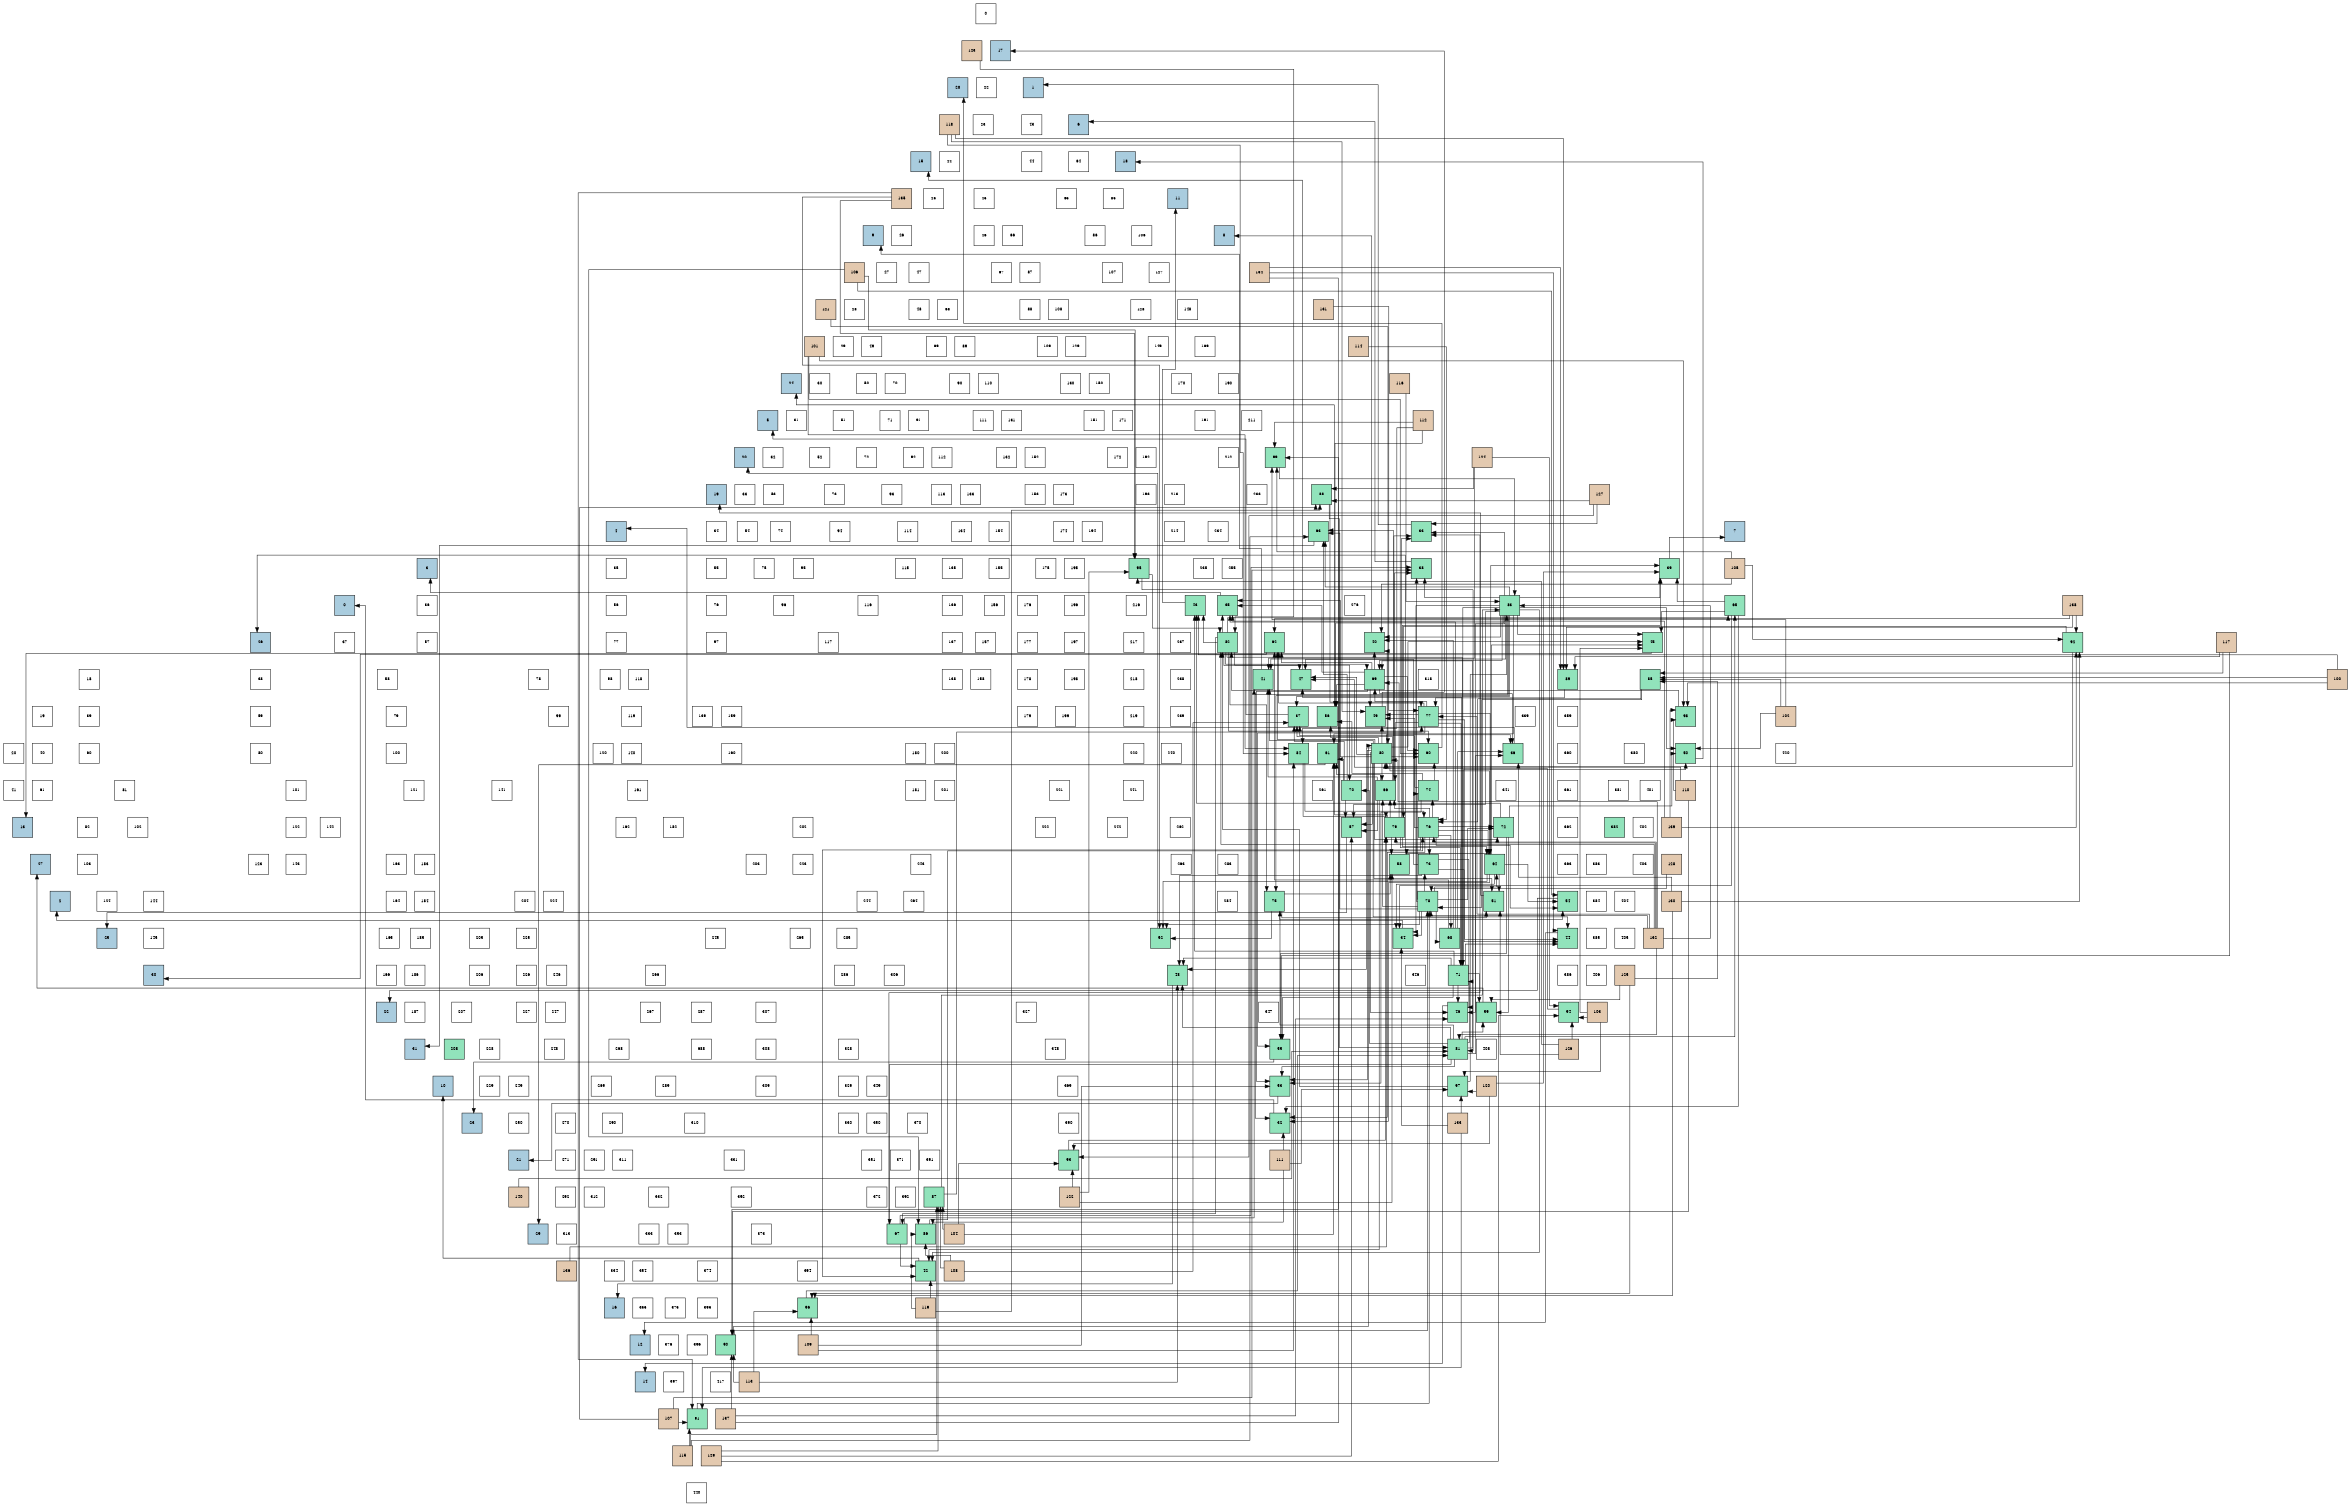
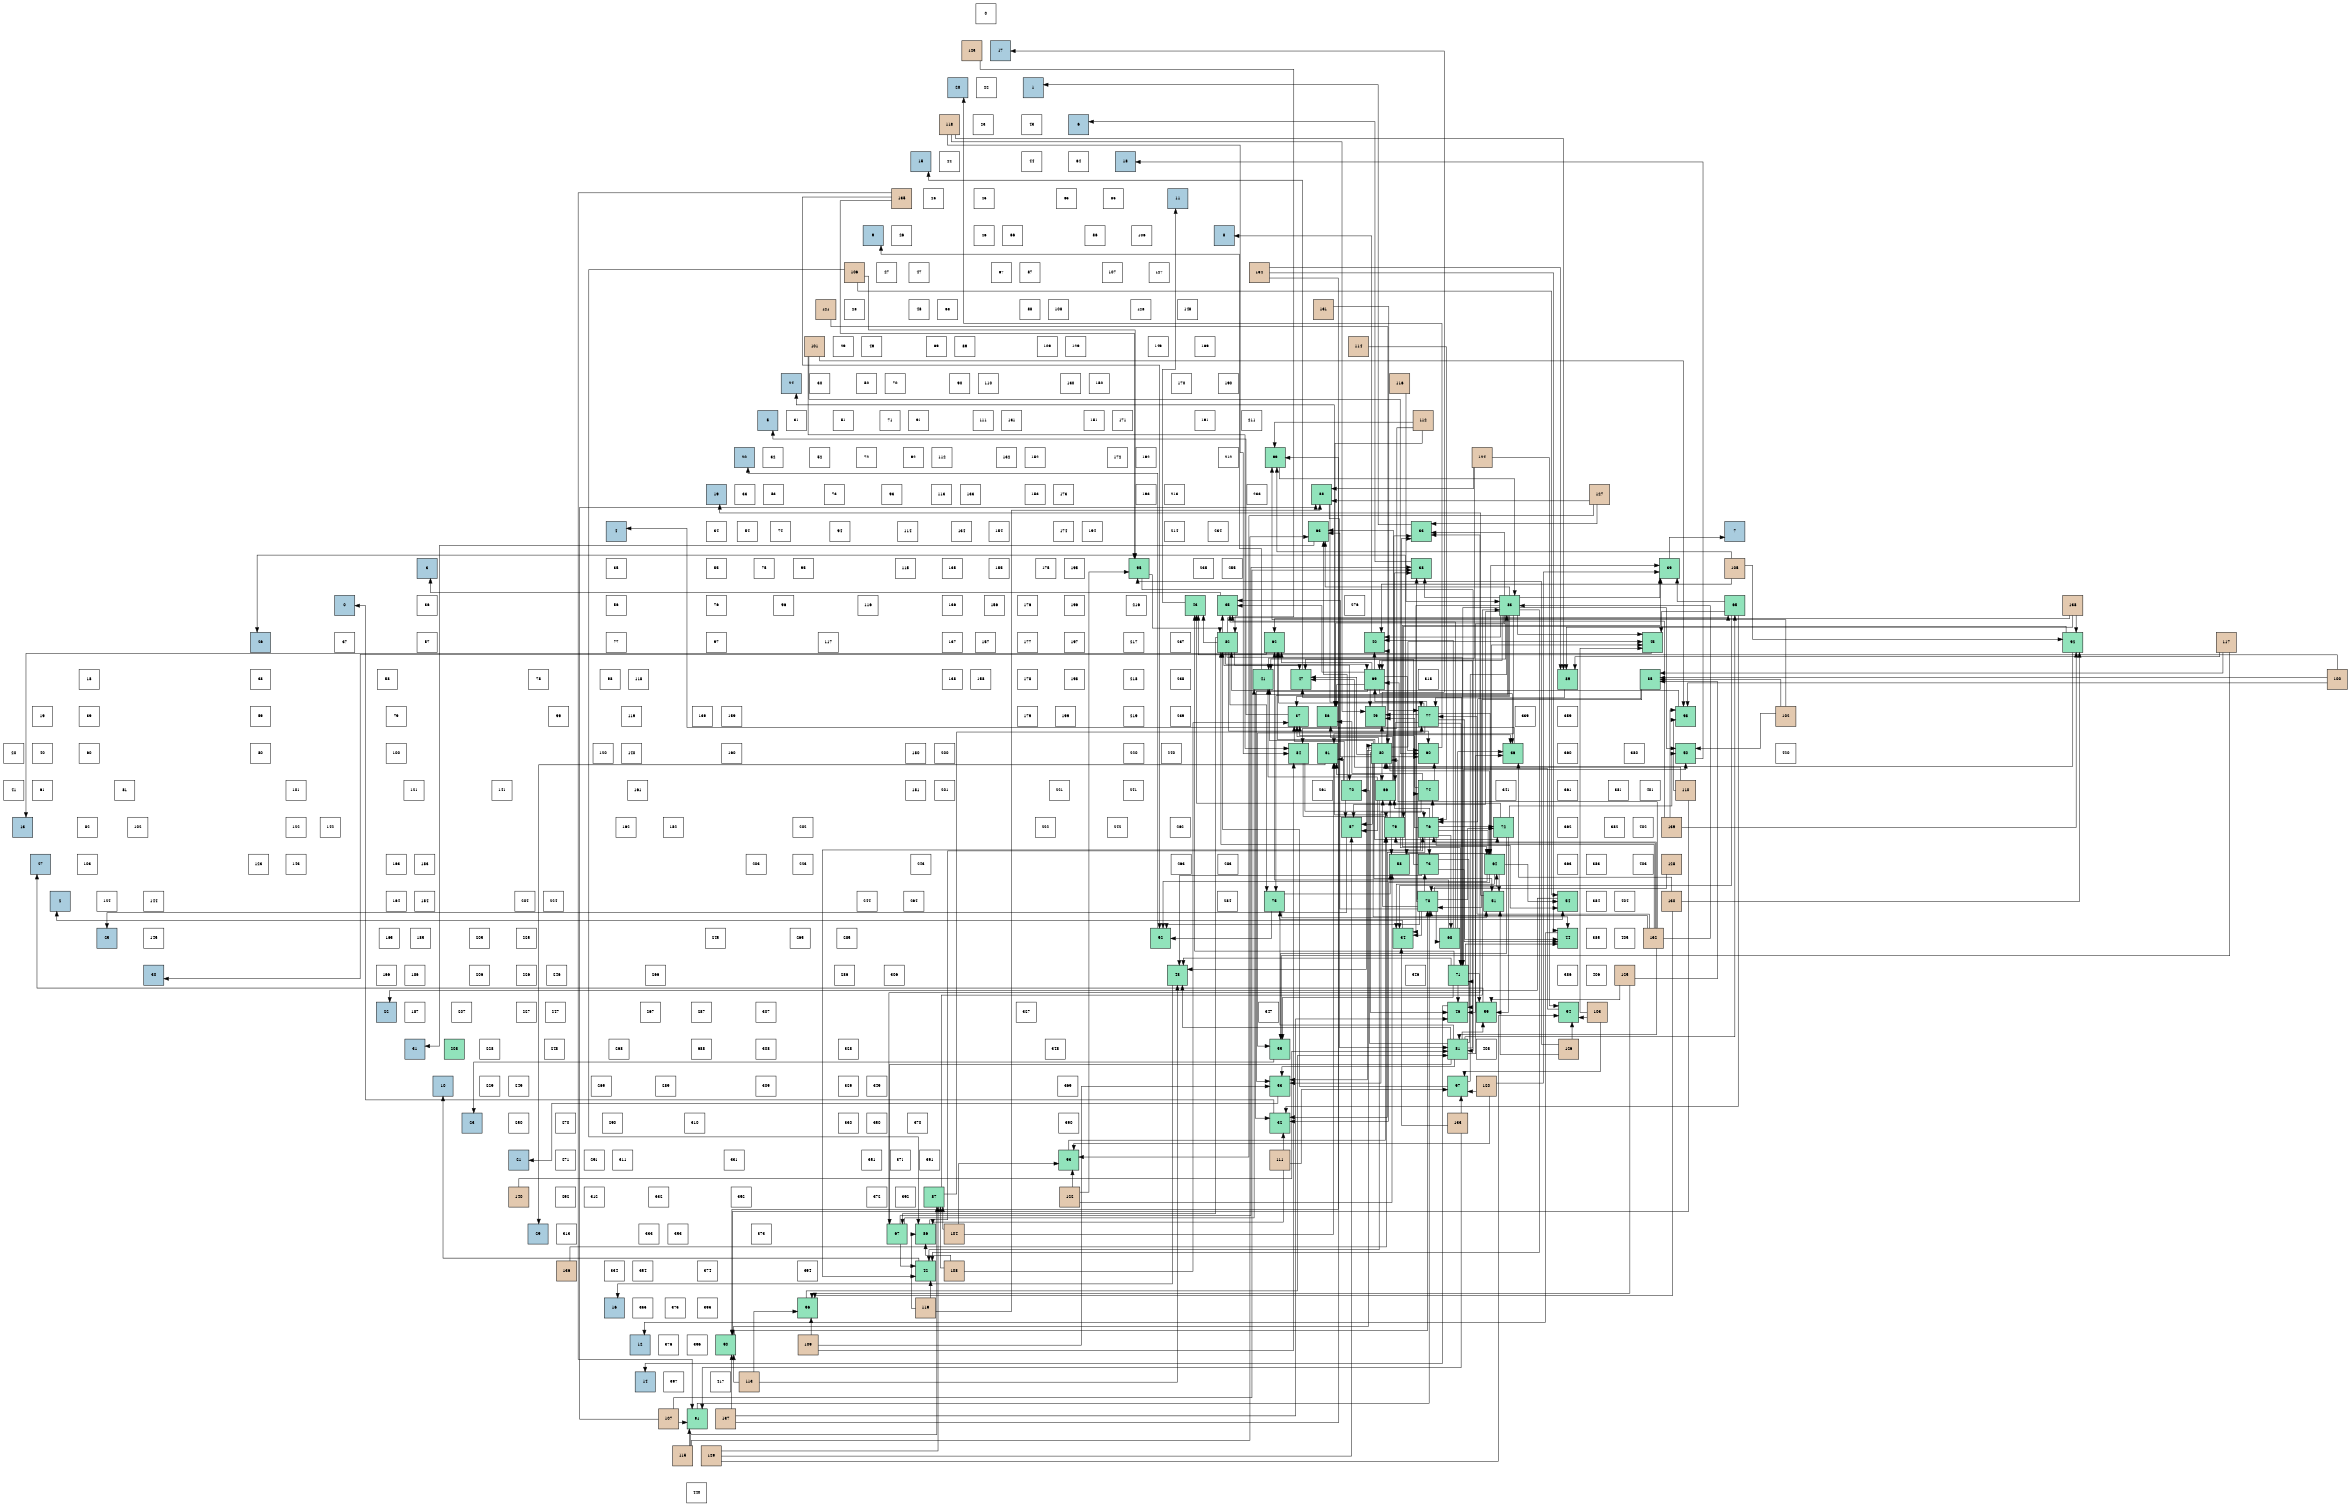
(1615, 827) -> (1615, 827)
